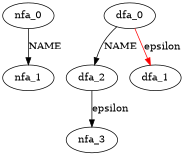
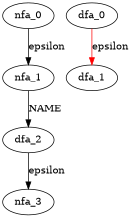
(104, 41) -> (28, 105)
(45, 47) -> (47, 47)
